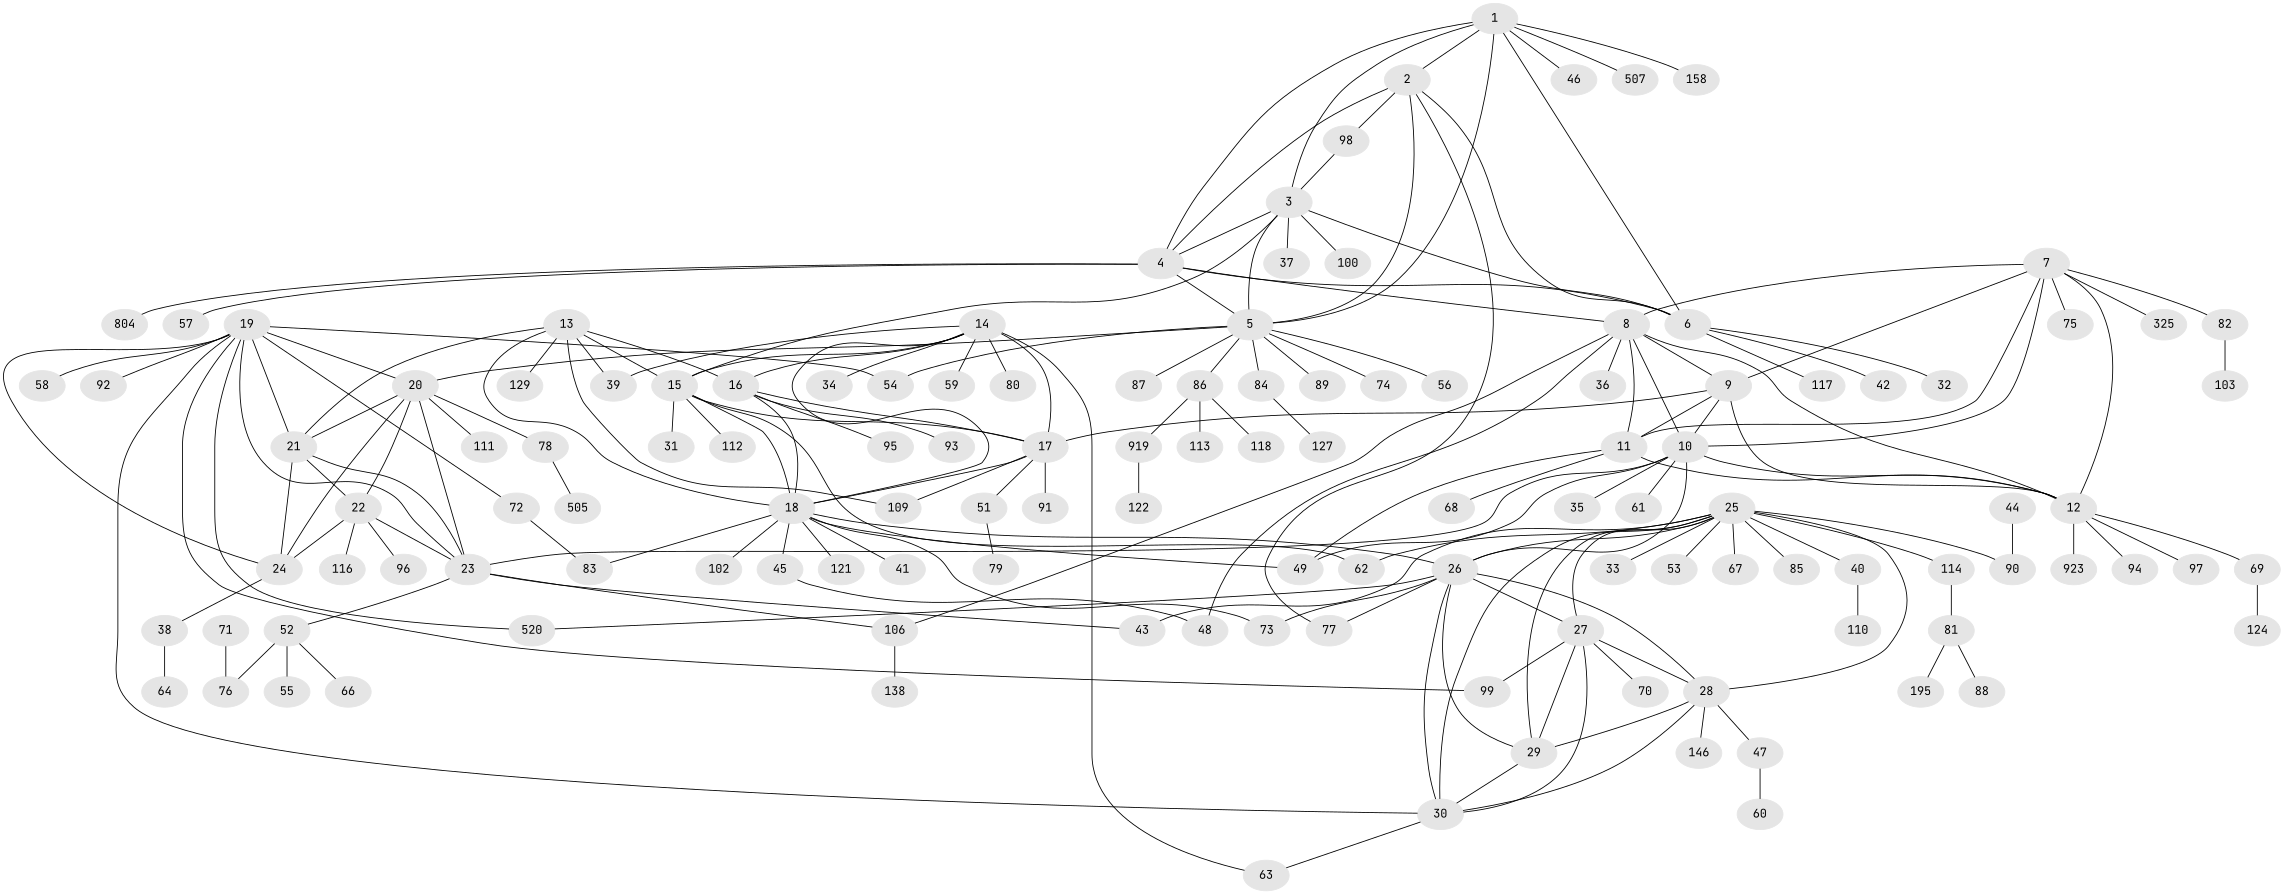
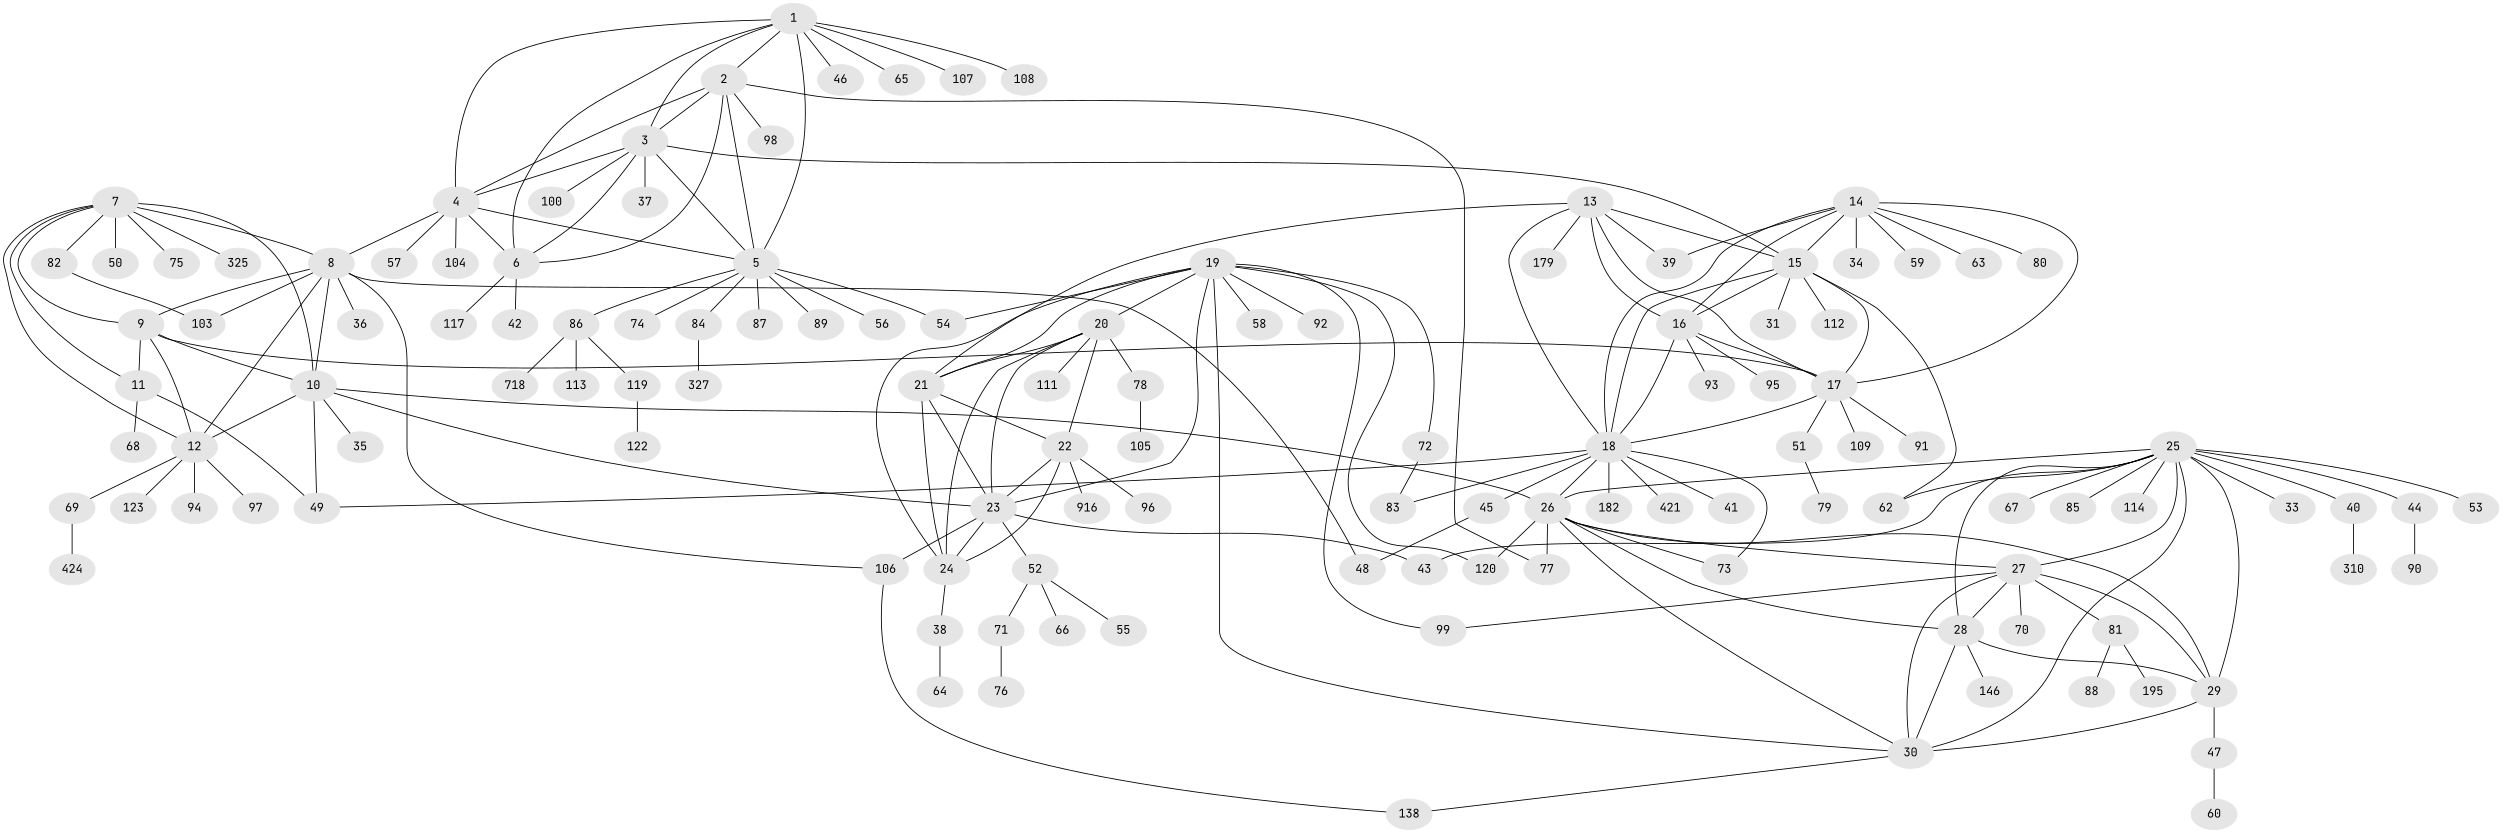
none -> (902, 80)
(1635, 80) -> (963, 80)
(1696, 80) -> (1024, 80)
(1318, 172) -> (685, 111)
none -> (115, 264)
none -> (1737, 294)
(125, 325) -> (455, 264)
(812, 348) -> none
(520, 386) -> (1543, 264)
(1634, 386) -> (267, 294)
(1945, 386) -> none
(1139, 447) -> (637, 386)
(1261, 447) -> (515, 386)
(1322, 447) -> (699, 386)
(684, 480) -> (1692, 300)
(1786, 480) -> none
(578, 508) -> (1141, 447)
(1639, 508) -> none
(1876, 529) -> (2298, 470)
none -> (970, 539)
(342, 570) -> (1087, 508)
(719, 570) -> (1609, 508)
(841, 570) -> (1670, 508)
(2074, 570) -> (133, 508)
(1951, 600) -> (2067, 600)
(532, 631) -> (1486, 570)
(1858, 631) -> (2353, 570)
(2257, 631) -> (72, 570)
(257, 661) -> (1018, 600)
(1733, 723) -> (2214, 723)
(1353, 845) -> (1660, 784)
